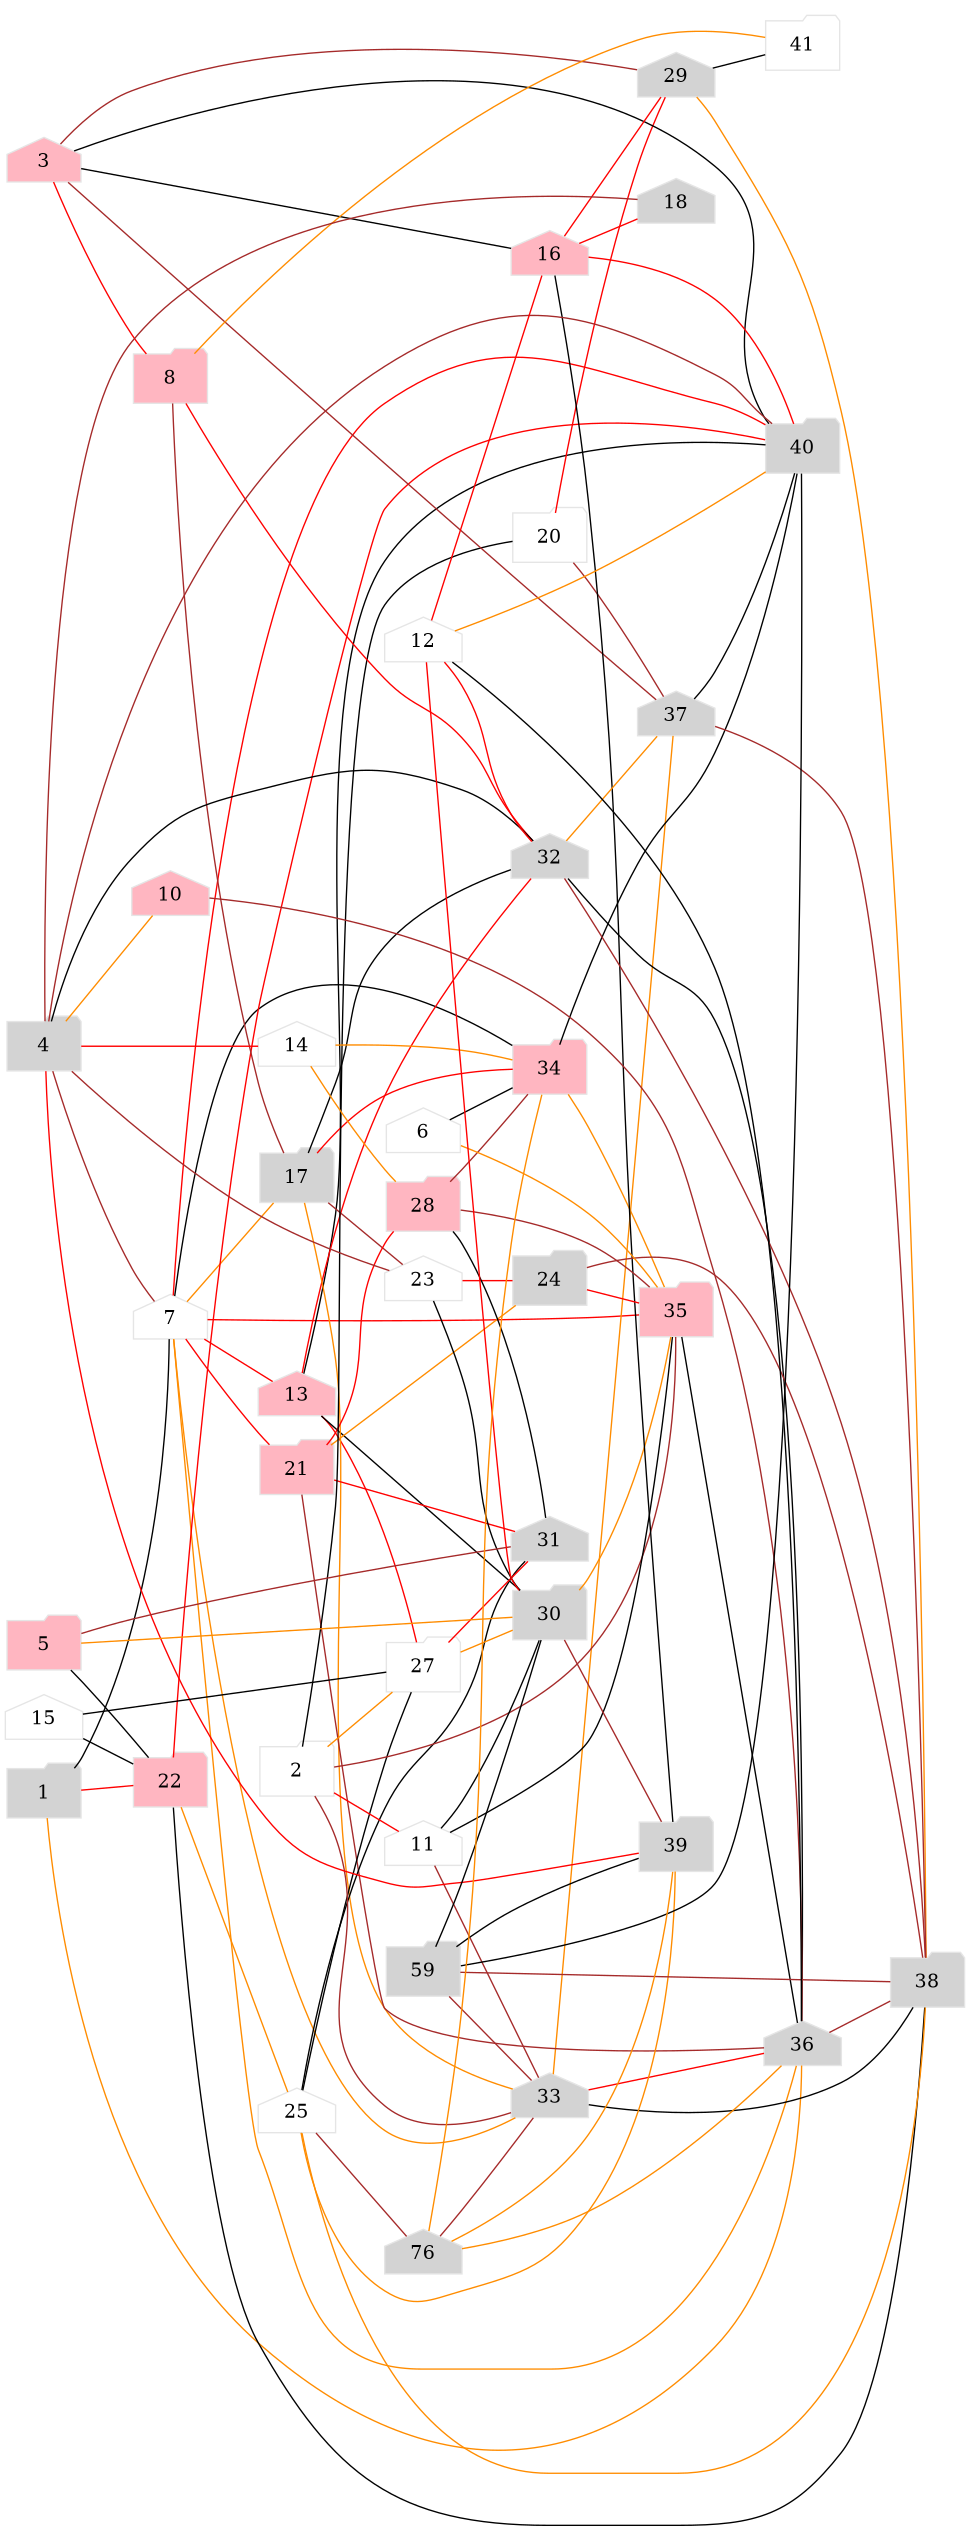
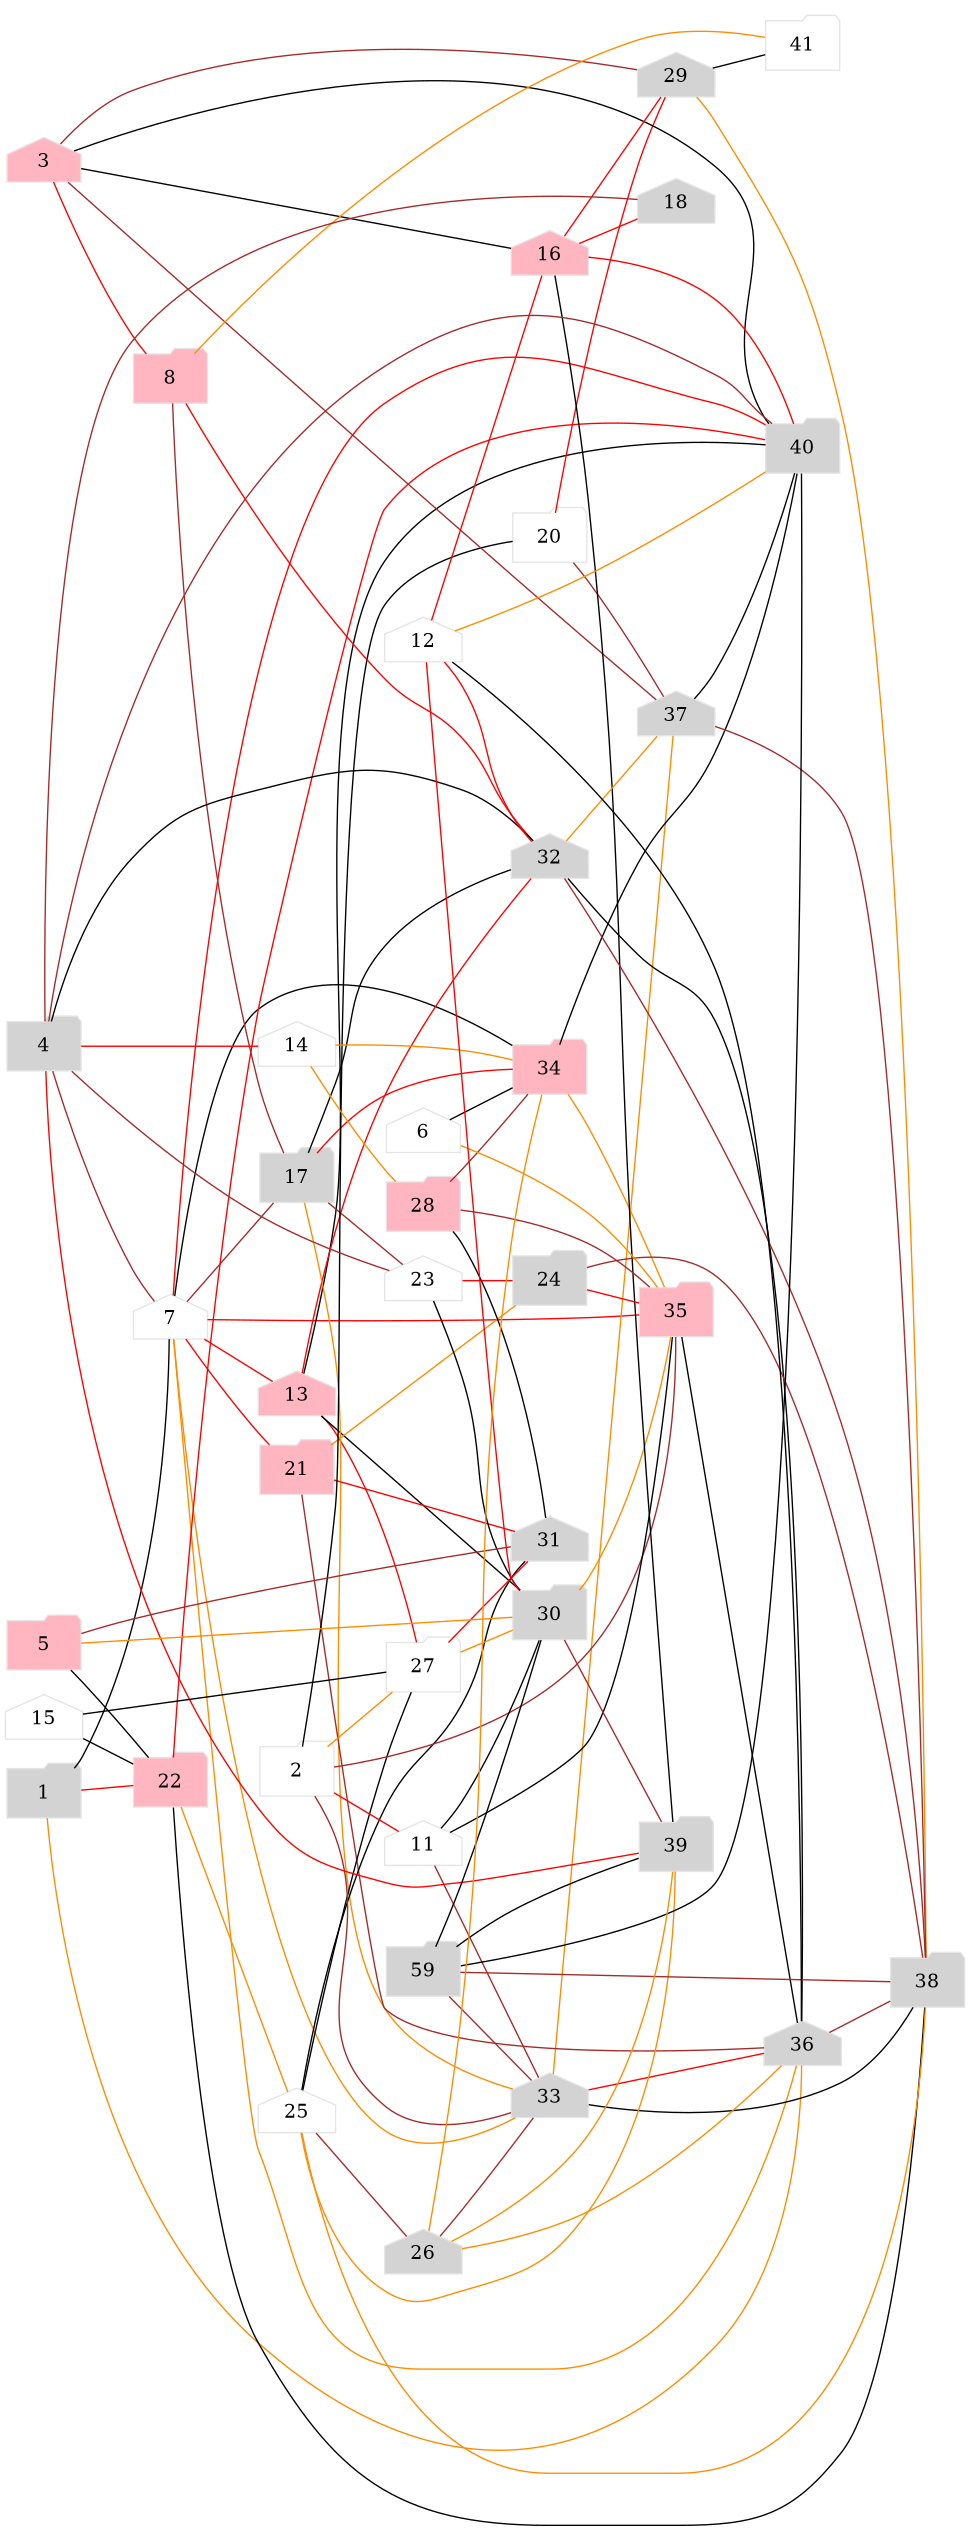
(170, 895) -> none
(230, 1252) -> (230, 1252)
(360, 1338) -> none
(423, 2254) -> (423, 2254)
